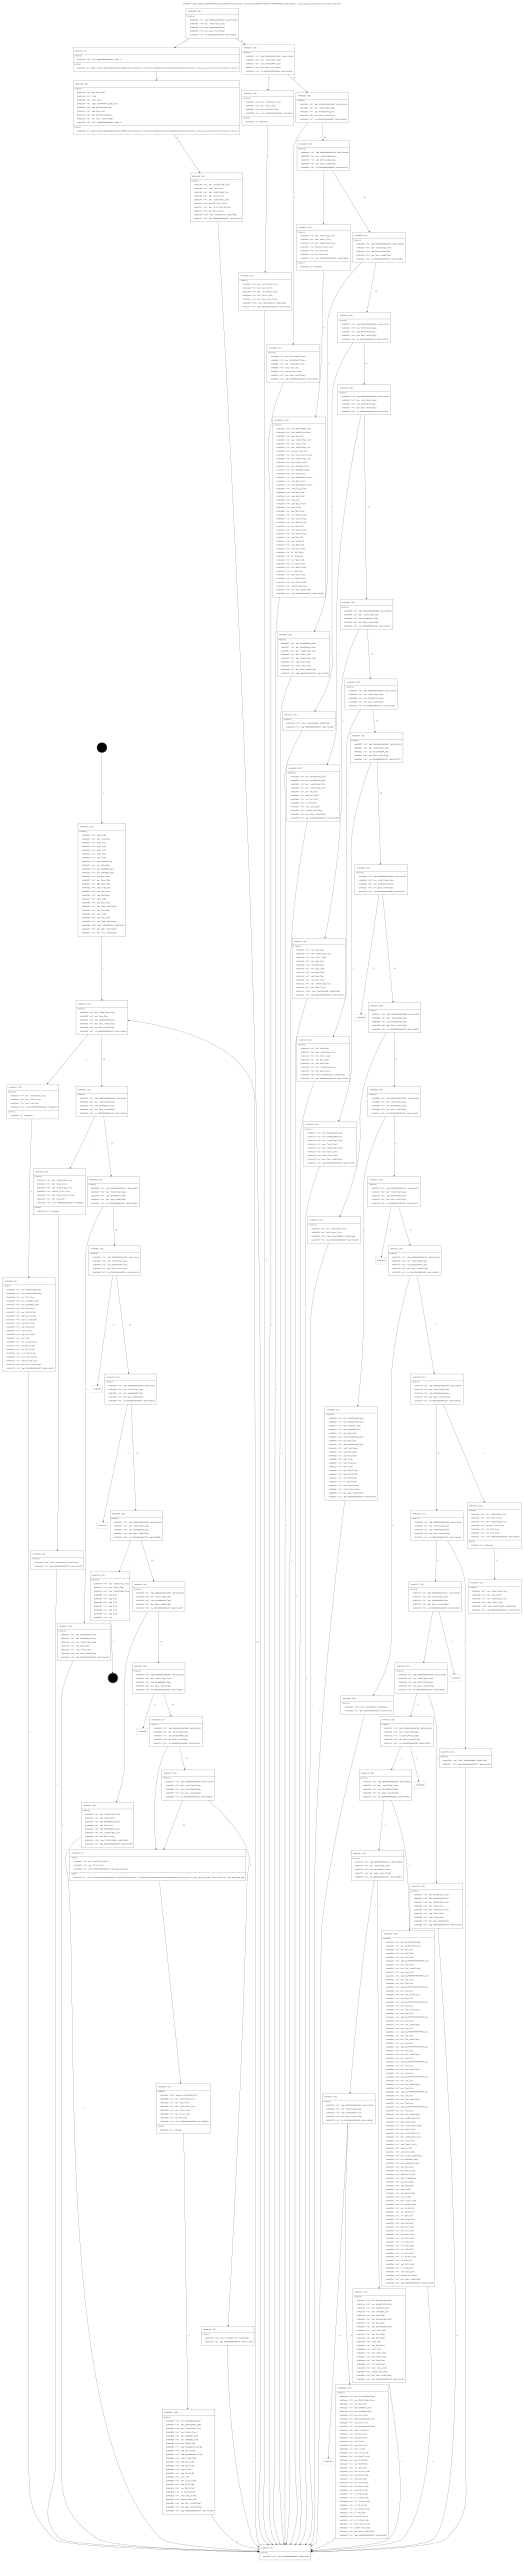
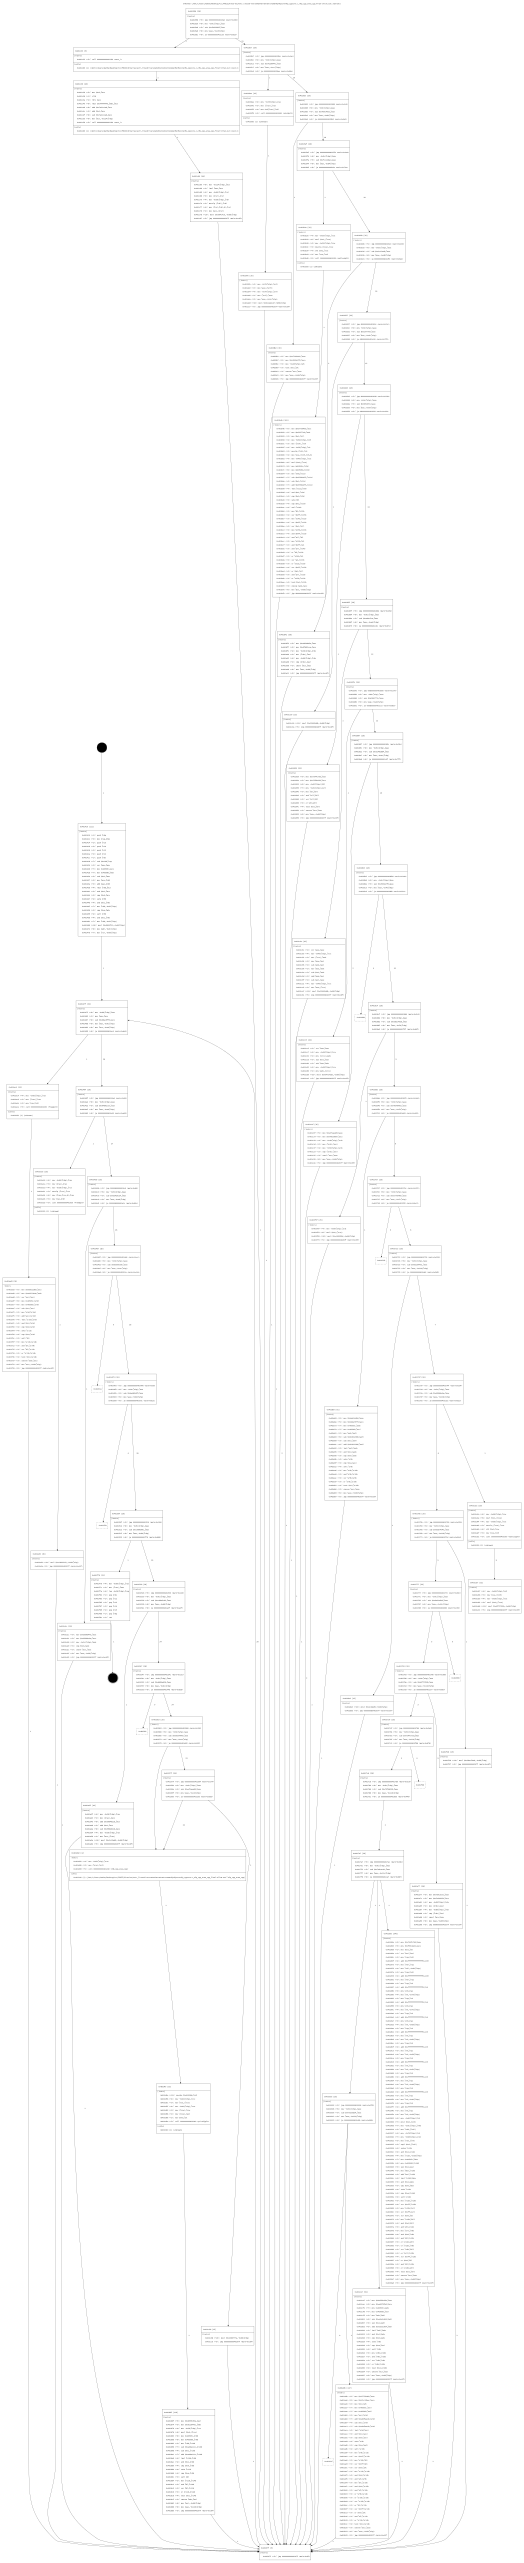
(407, 1864) -> (384, 1905)
